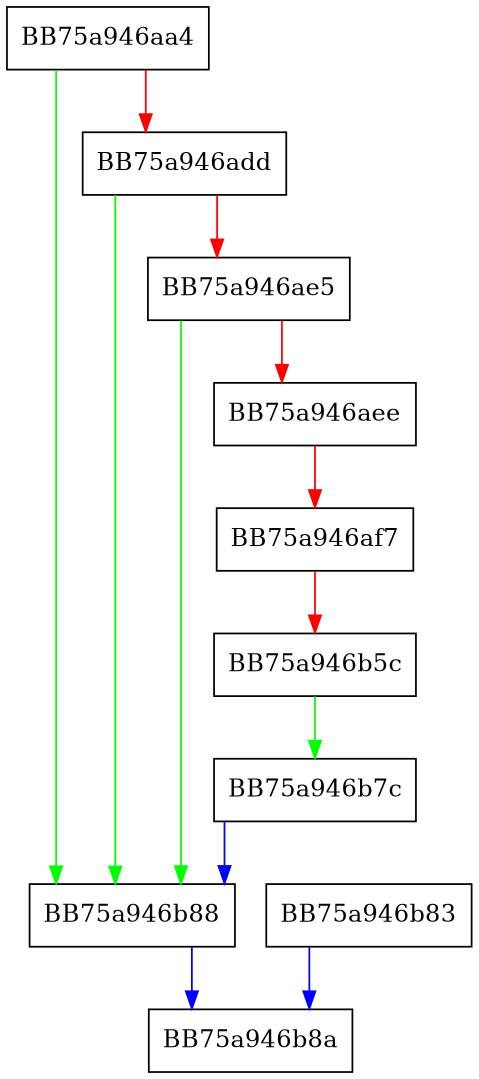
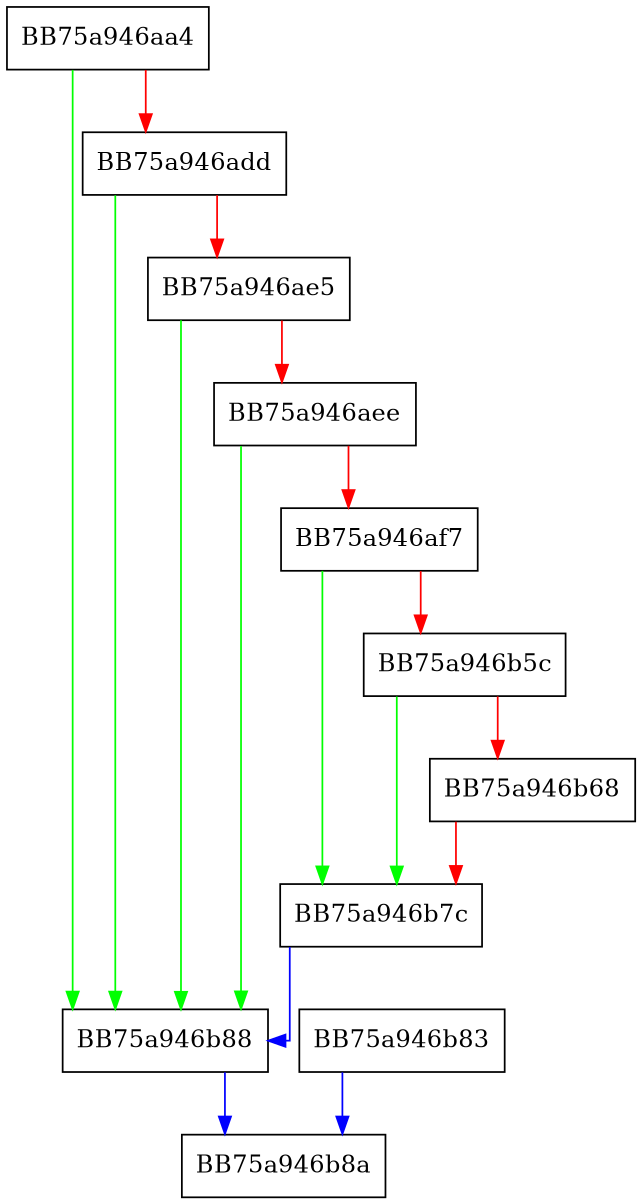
none -> (241, 719)
none -> (322, 719)
none -> (533, 790)
